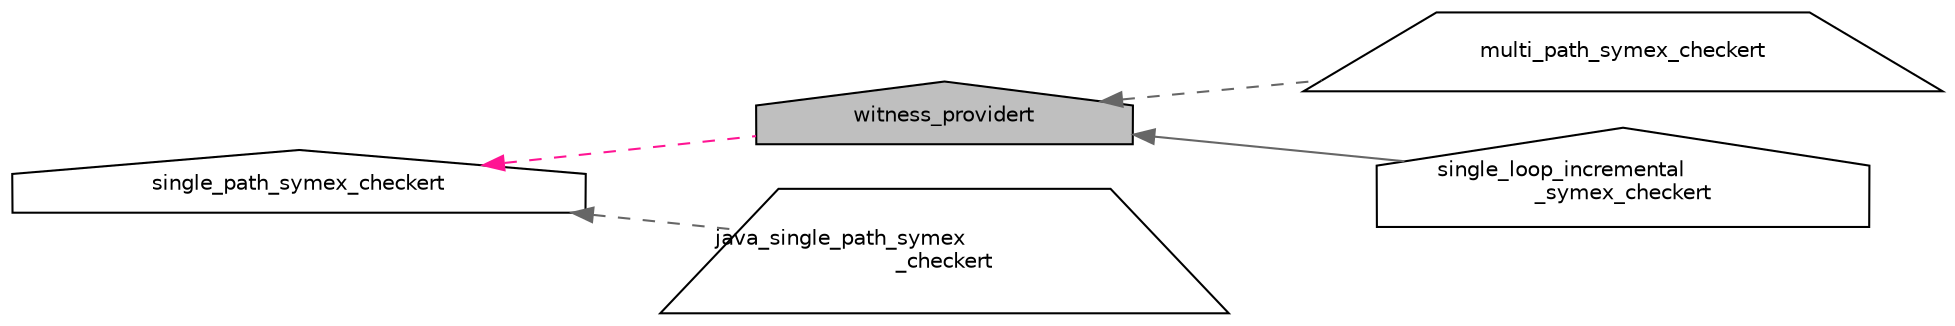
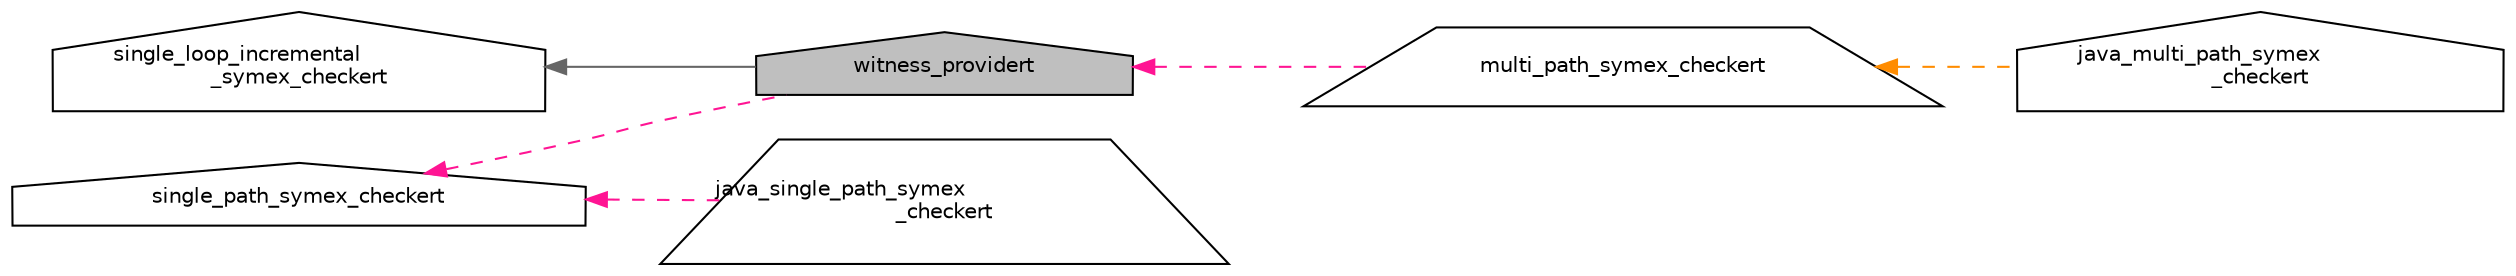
none -> (2260, 67)
(1222, 90) -> (1262, 67)
(1279, 149) -> (661, 67)
(666, 222) -> (664, 200)
